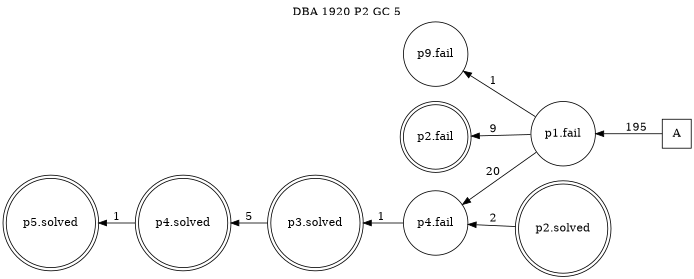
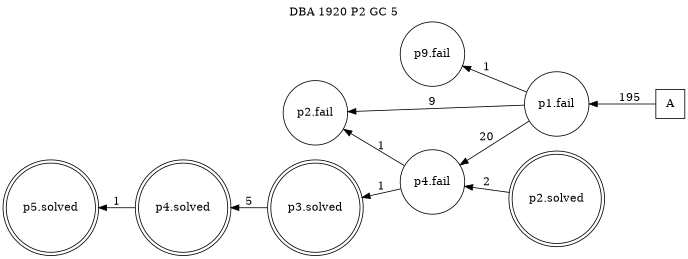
(436, 137) -> (315, 113)
none -> (378, 150)
